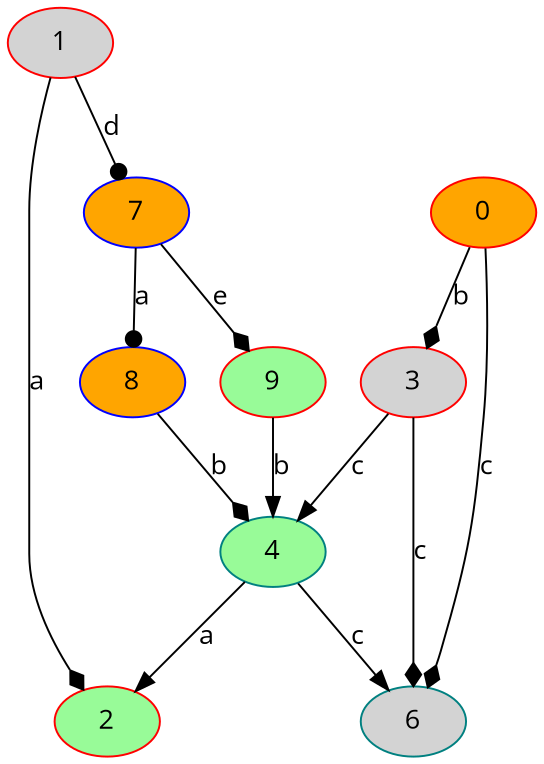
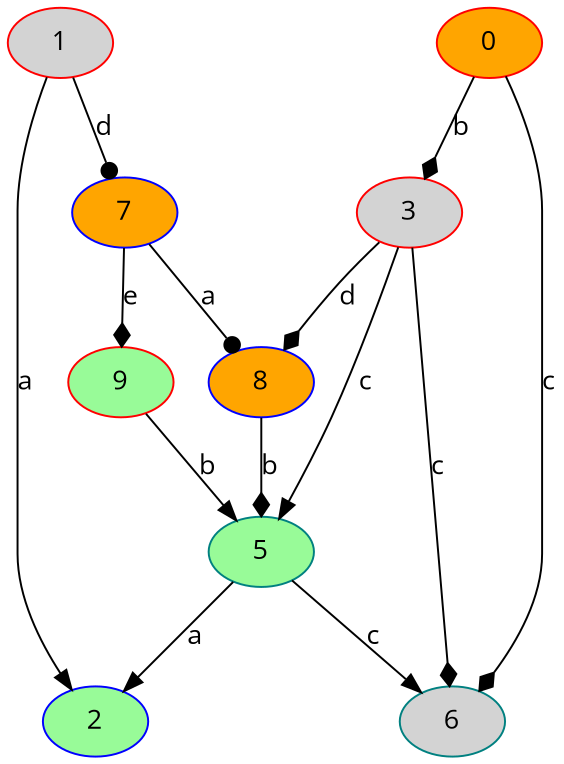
none -> (337, 285)
(29, 377) -> (18, 378)
(273, 552) -> (261, 552)
(107, 722) -> (96, 722)
